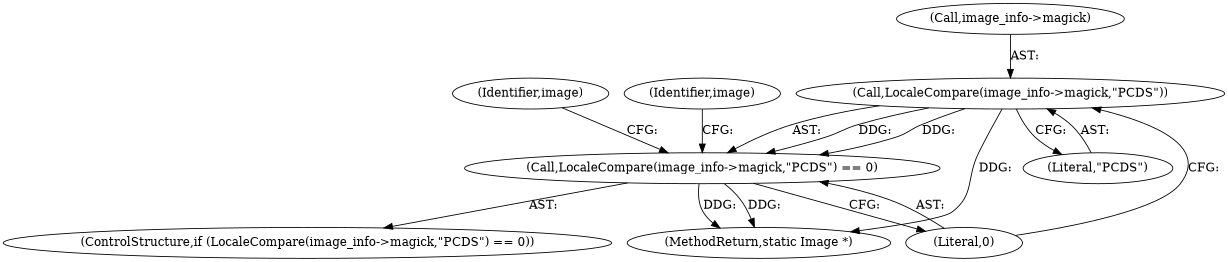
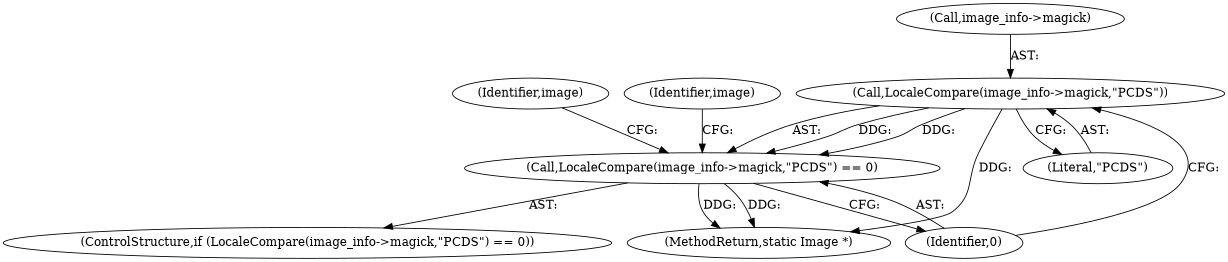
(964, 243) -> (964, 243)
